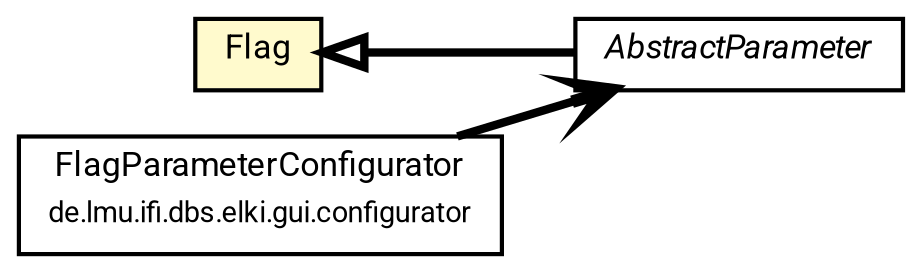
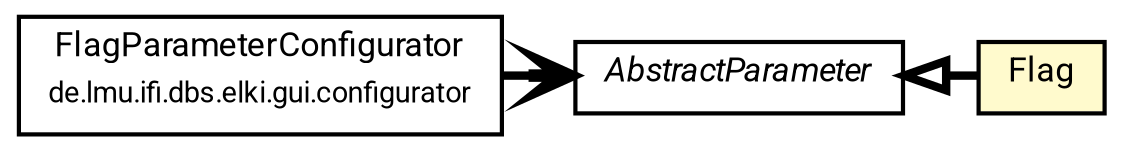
(470, 52) -> (962, 76)
